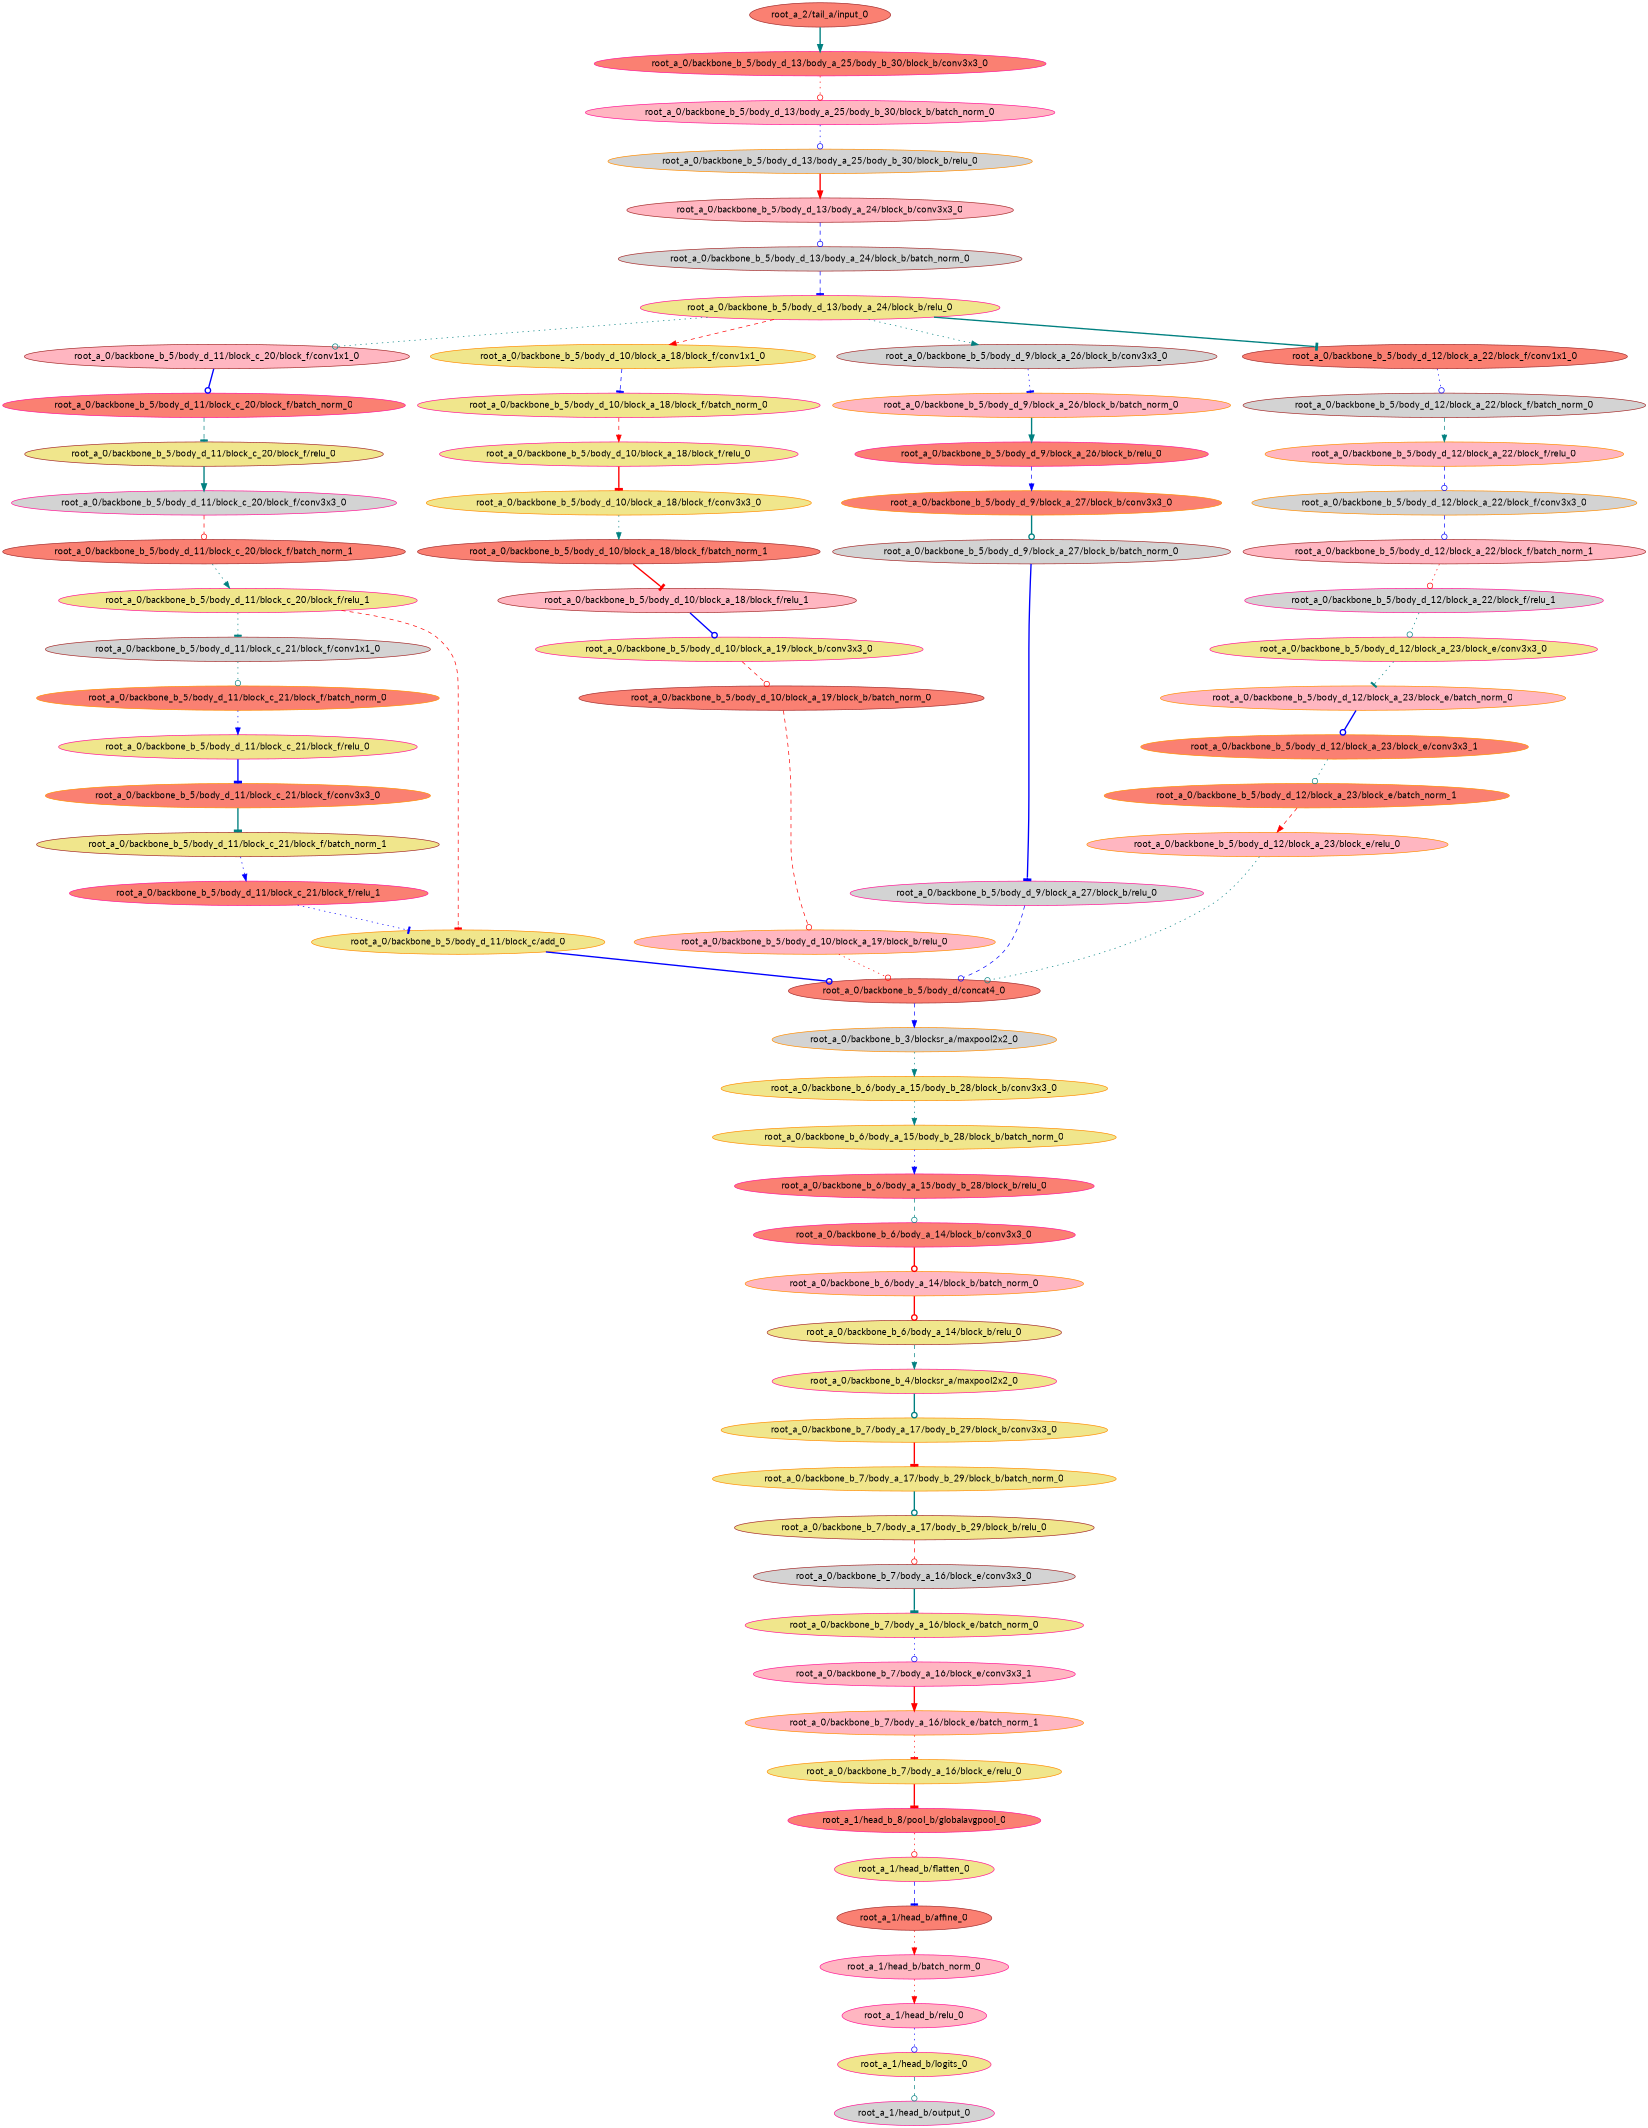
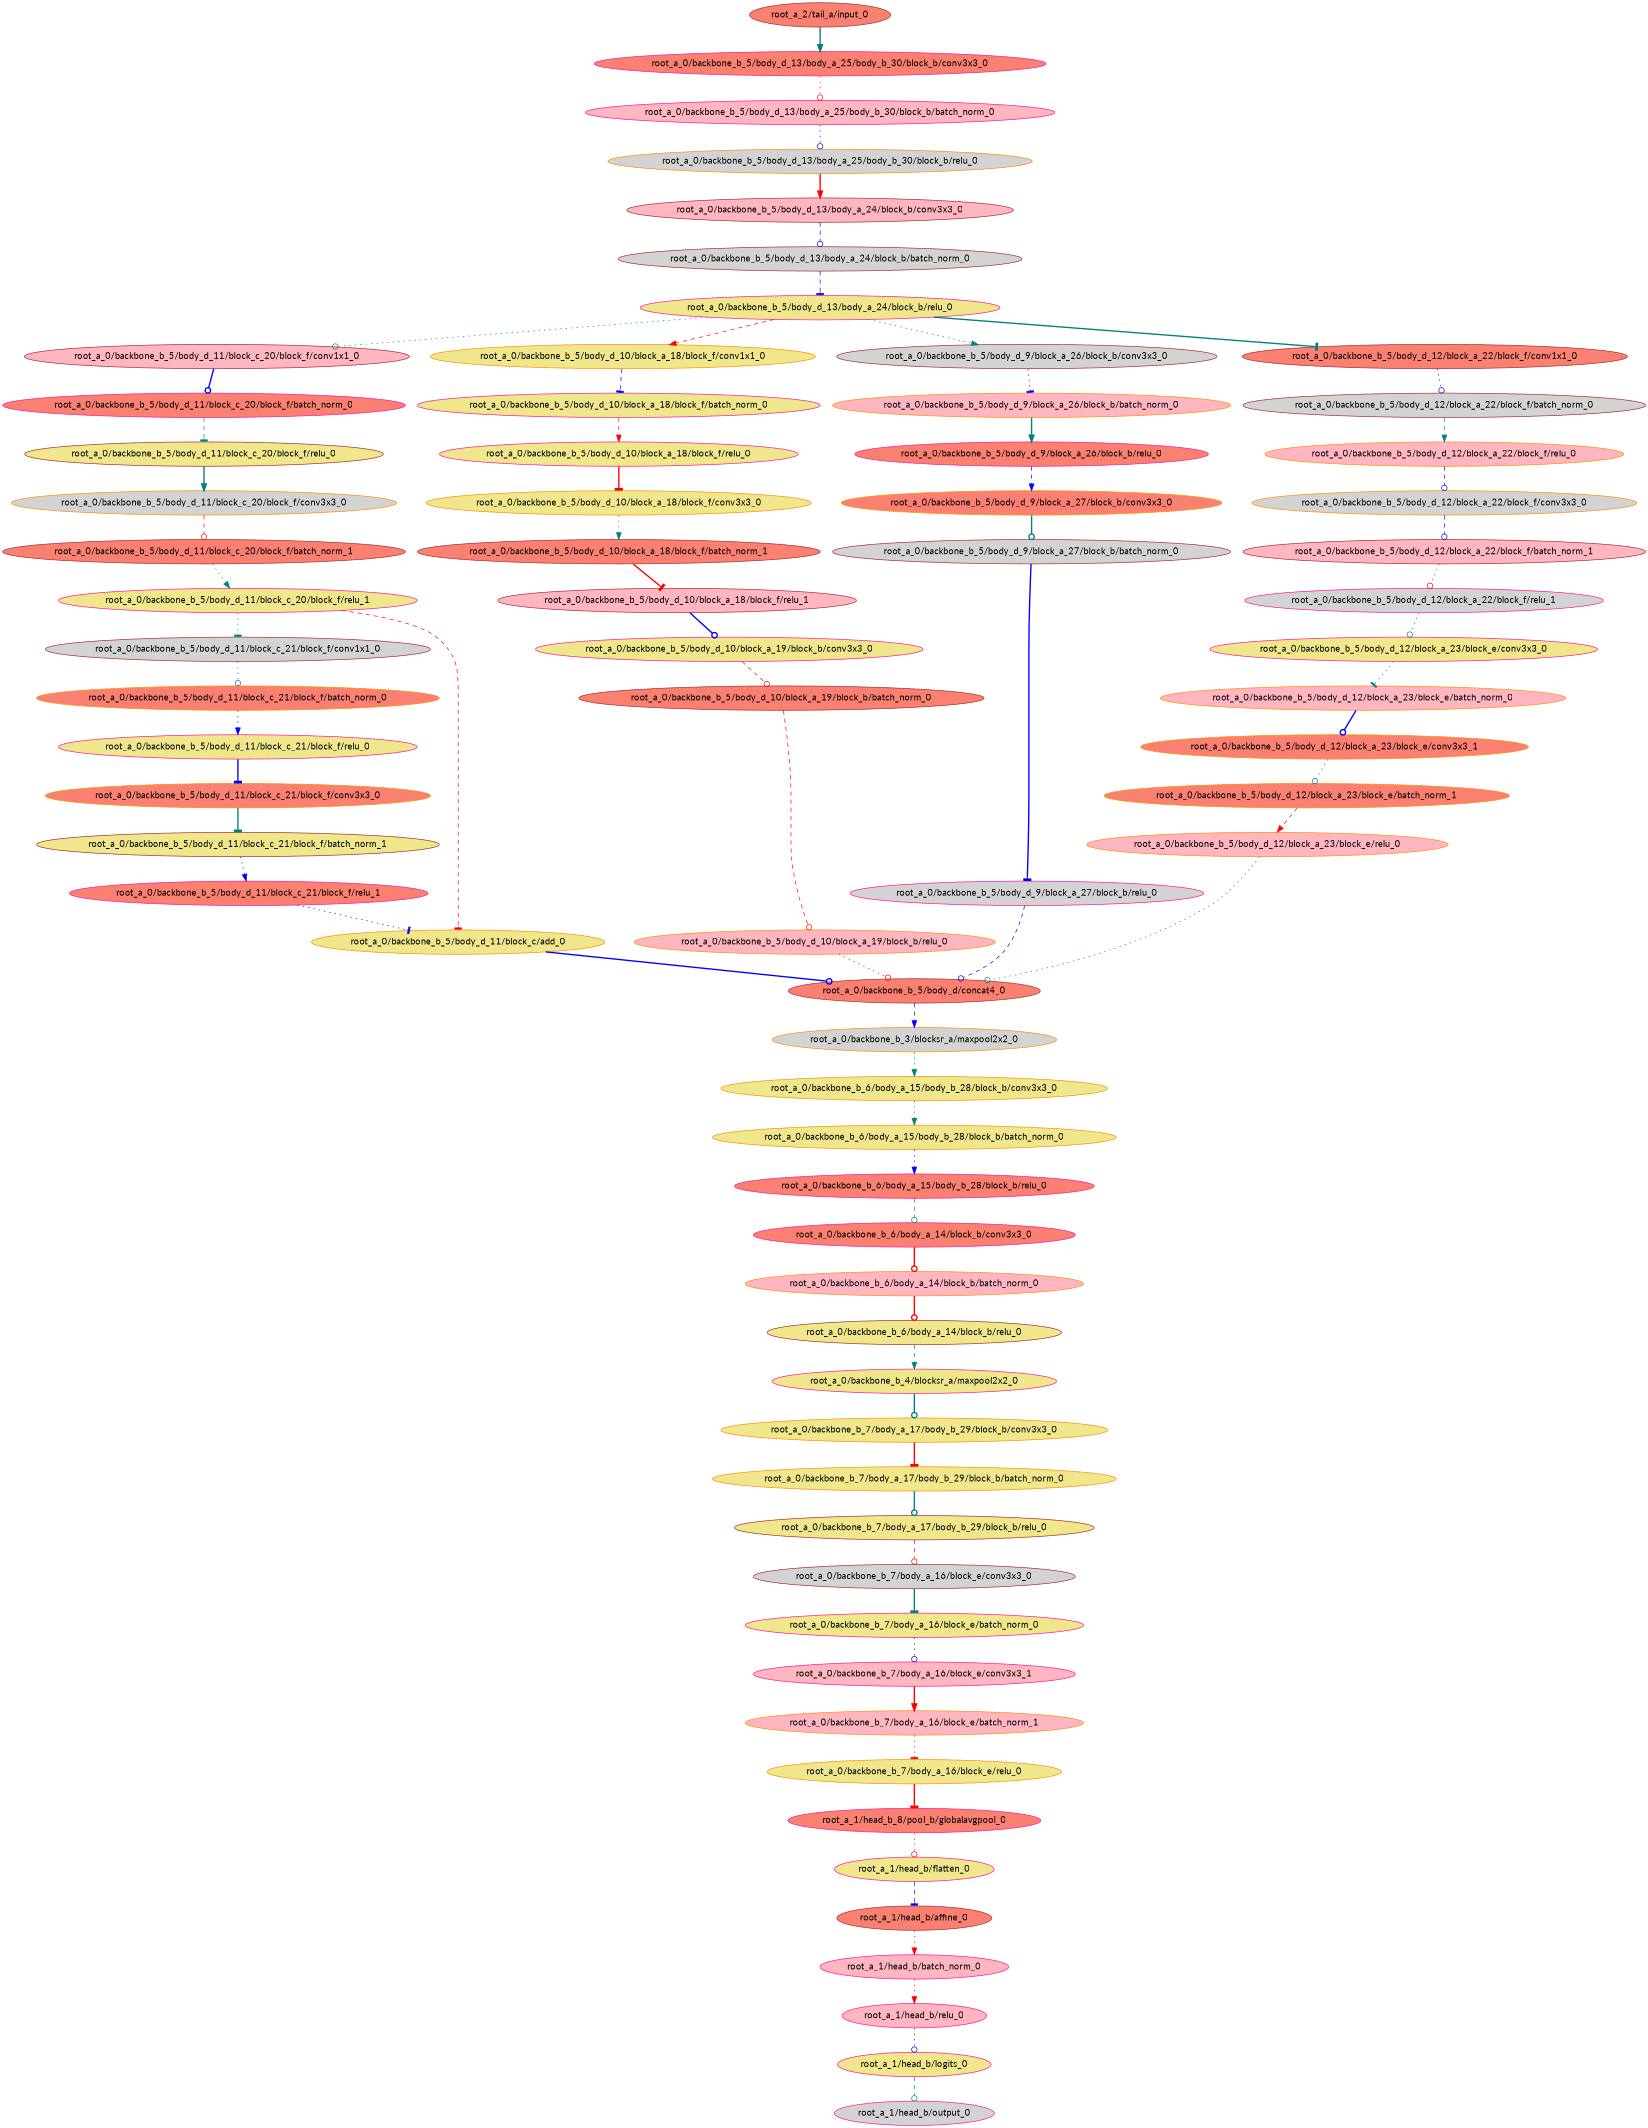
(204, 503) -> (204, 503)
